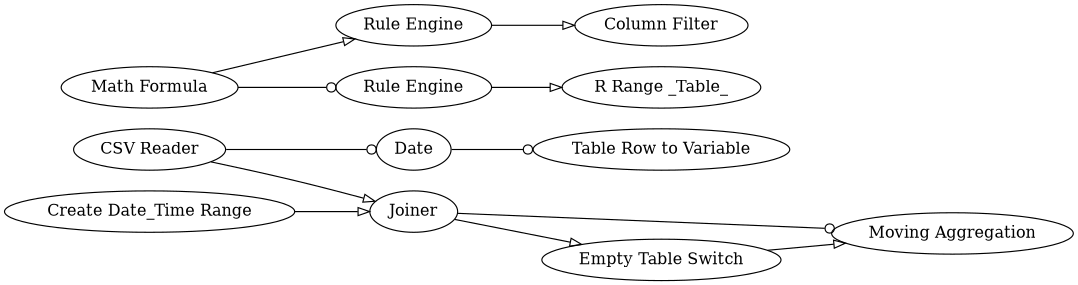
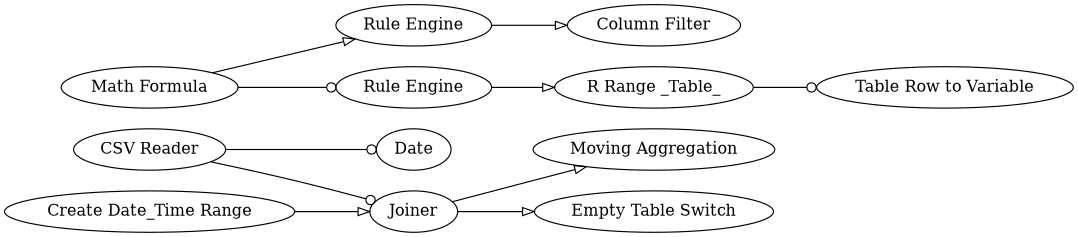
(487, 150) -> (780, 87)
(288, 179) -> (289, 179)
(641, 221) -> (514, 186)
(801, 247) -> none
